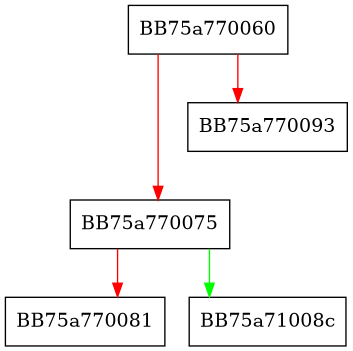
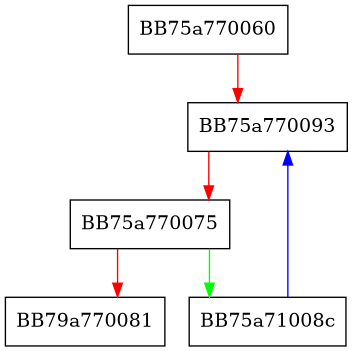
(158, 120) -> (209, 169)
none -> (288, 231)
(85, 322) -> (85, 322)
